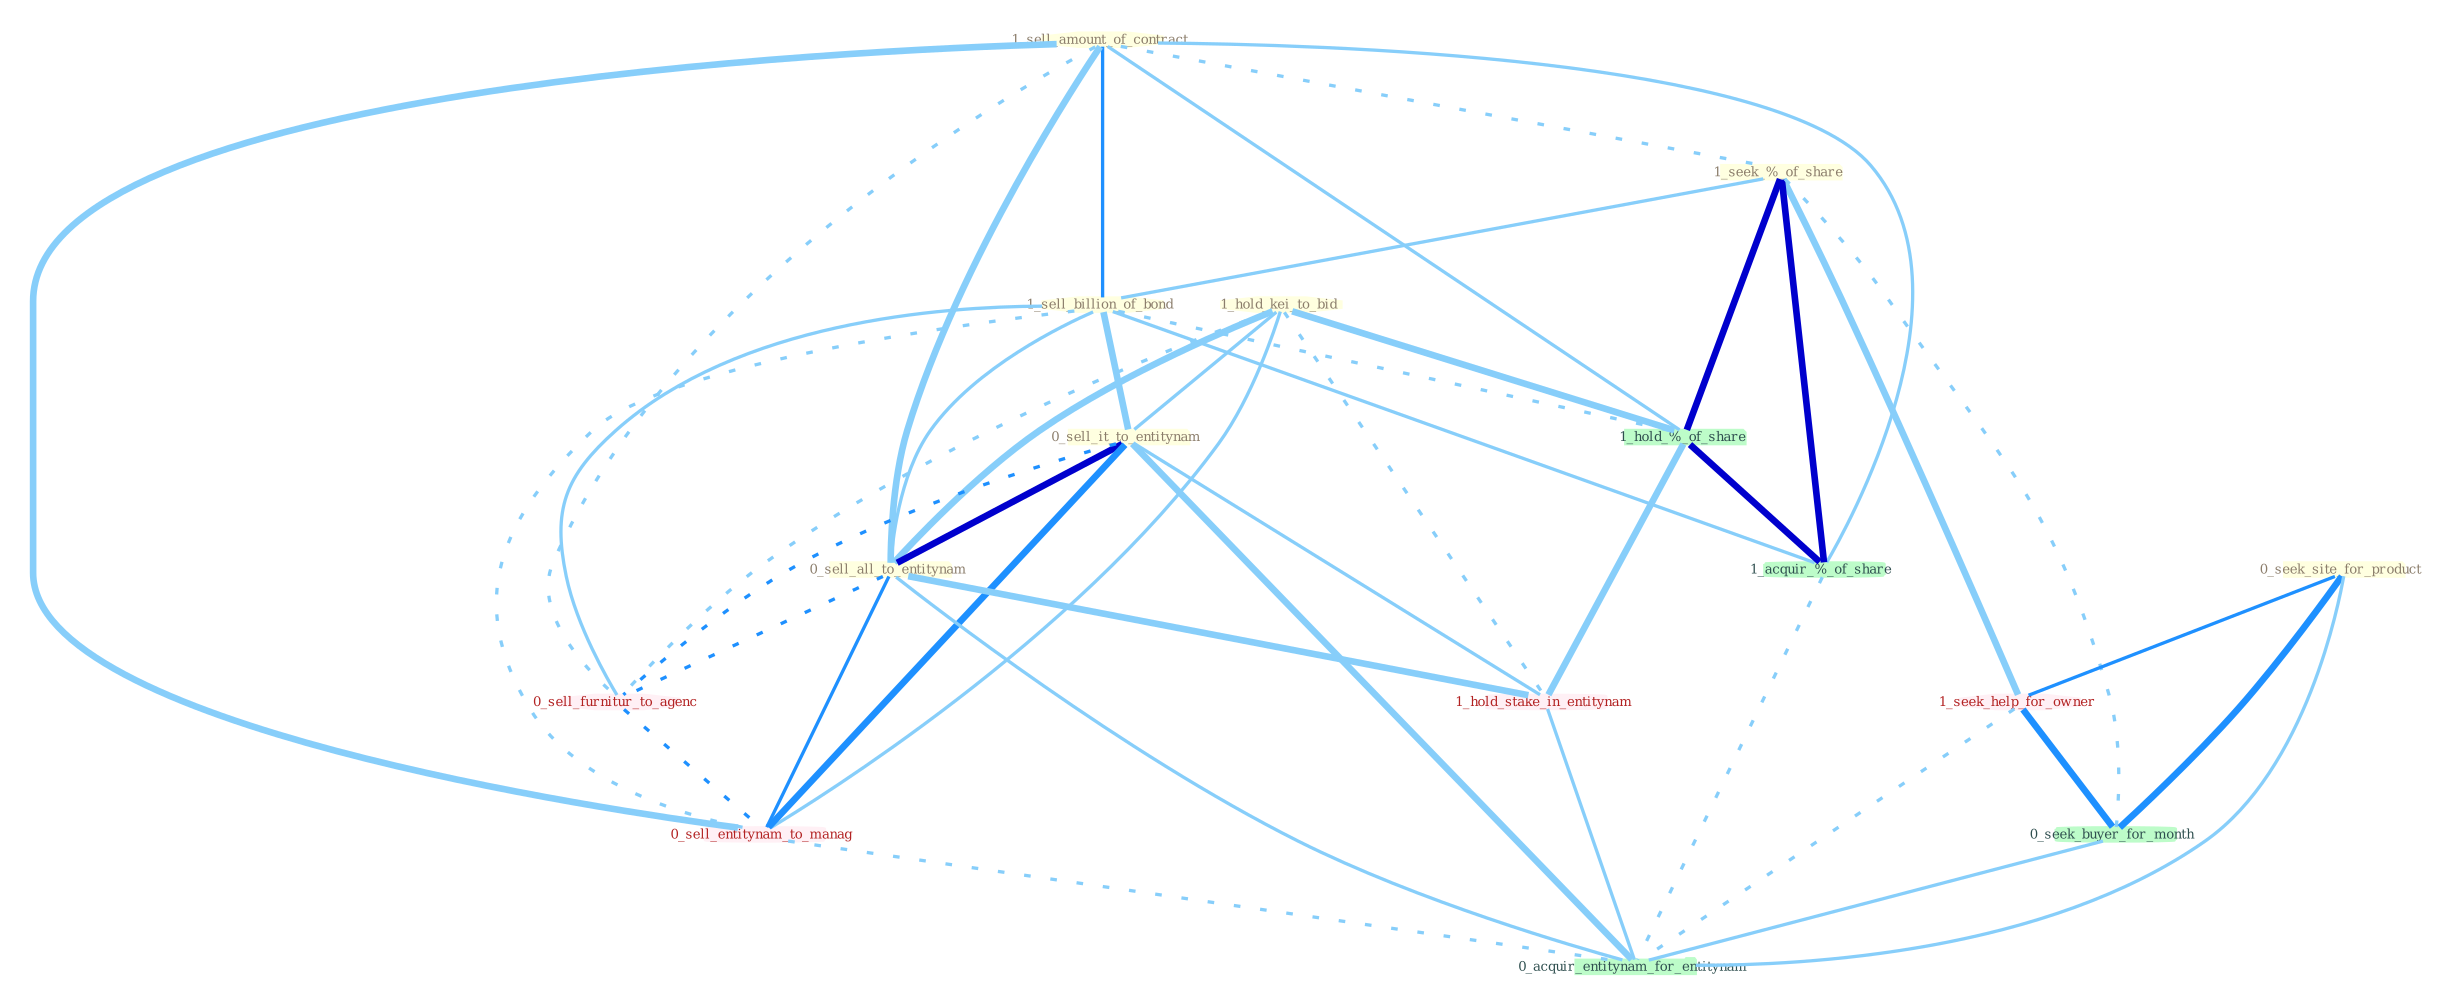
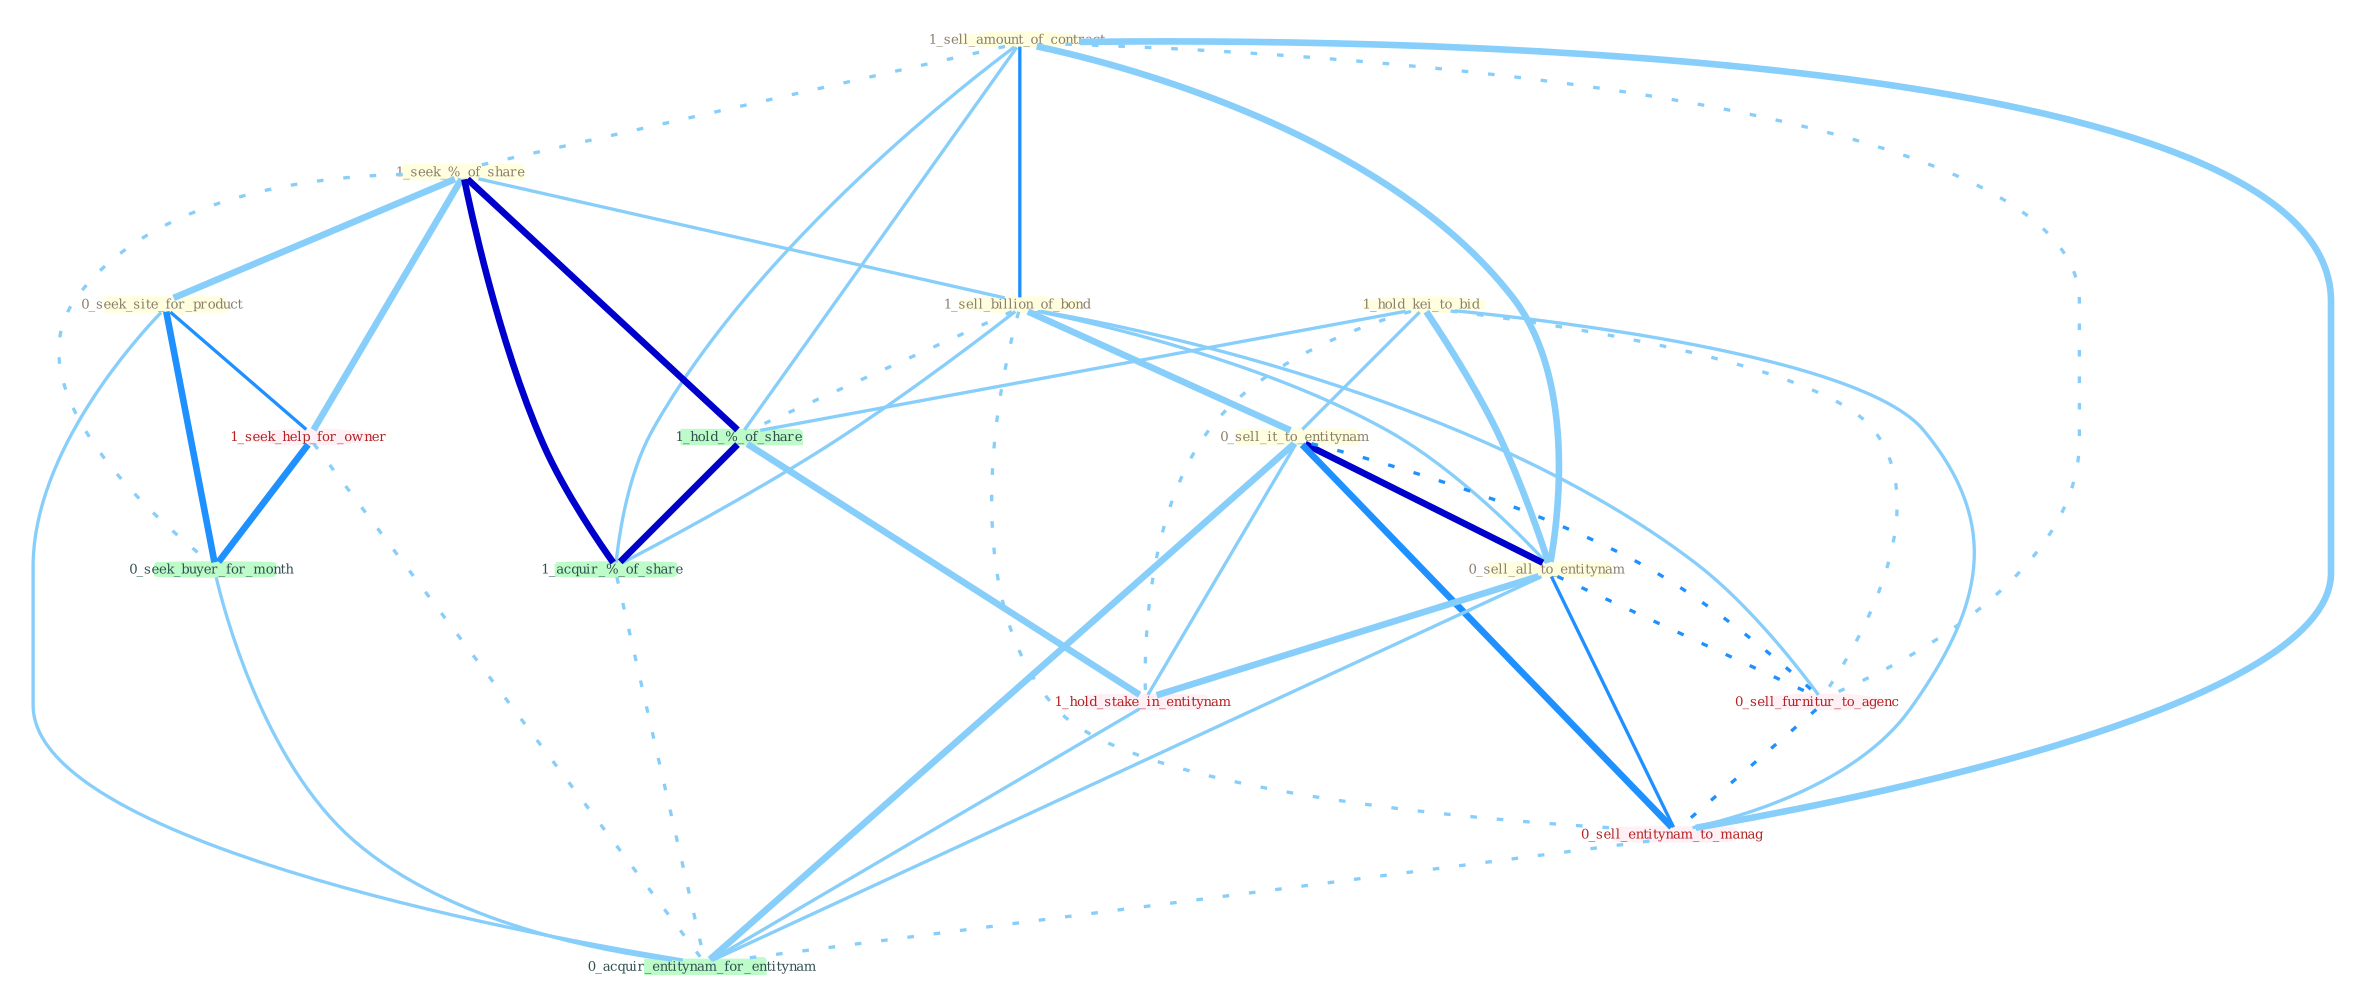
none -> (314, 239)
(1464, 365) -> (1083, 371)
